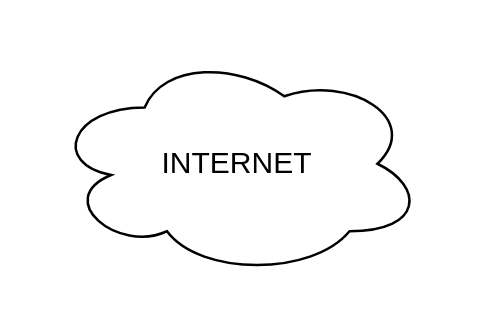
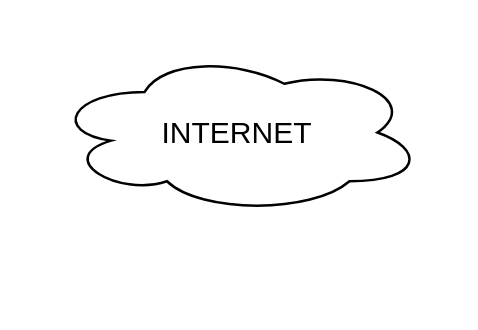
(238, 164) -> (238, 133)
